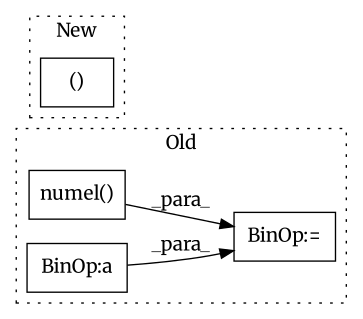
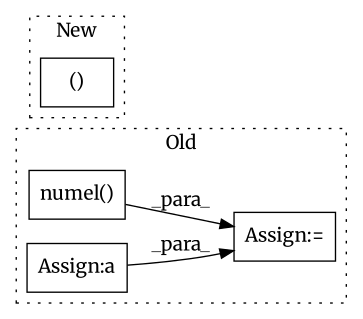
(285, 237) -> (285, 237)
(77, 268) -> (77, 268)
